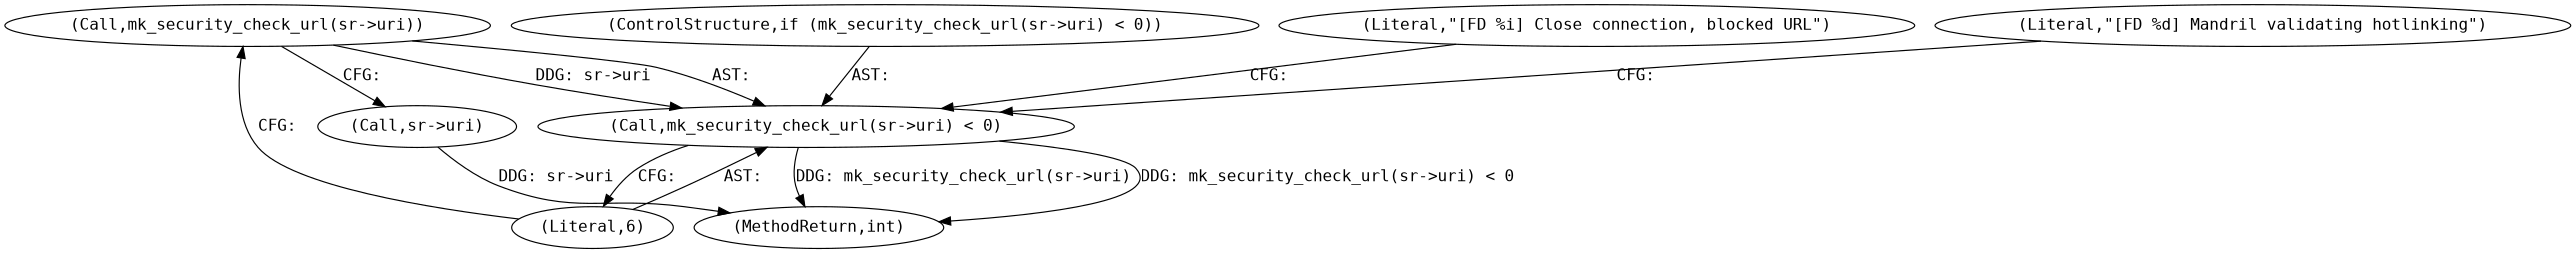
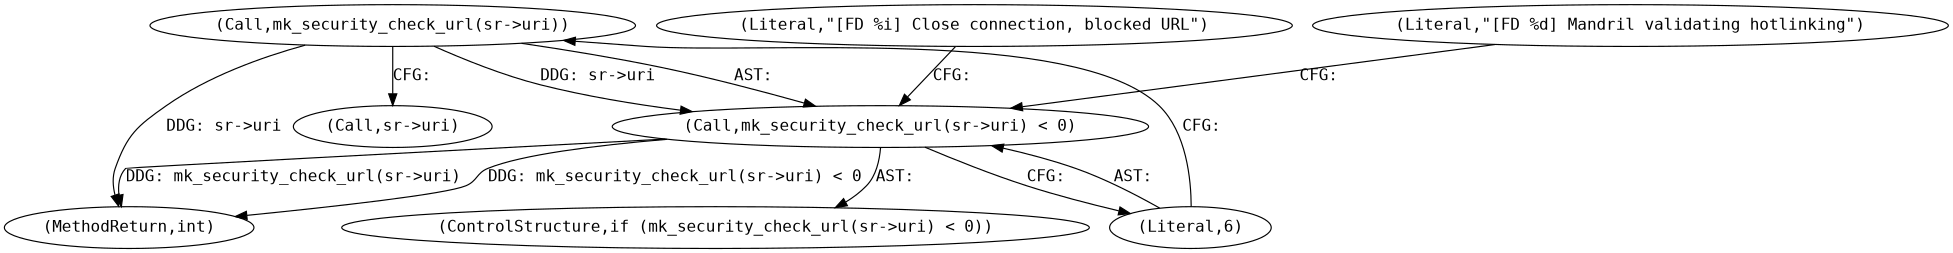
(849, 71) -> (871, 180)
(571, 203) -> (184, 94)
